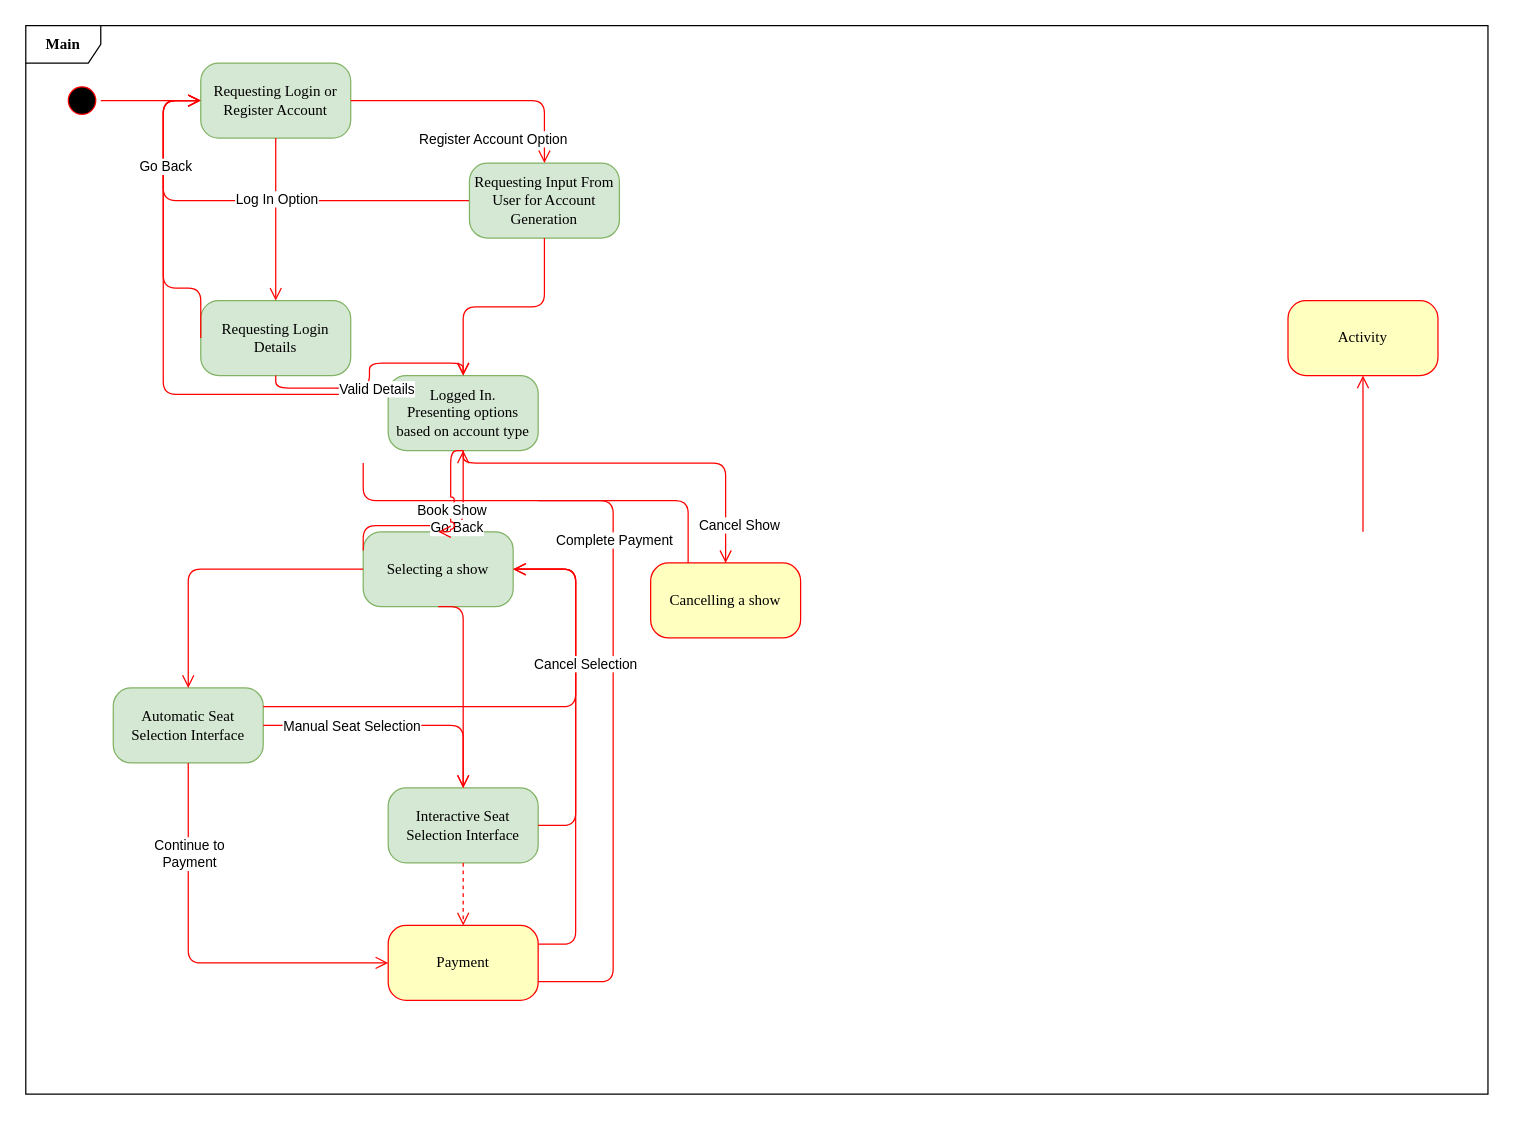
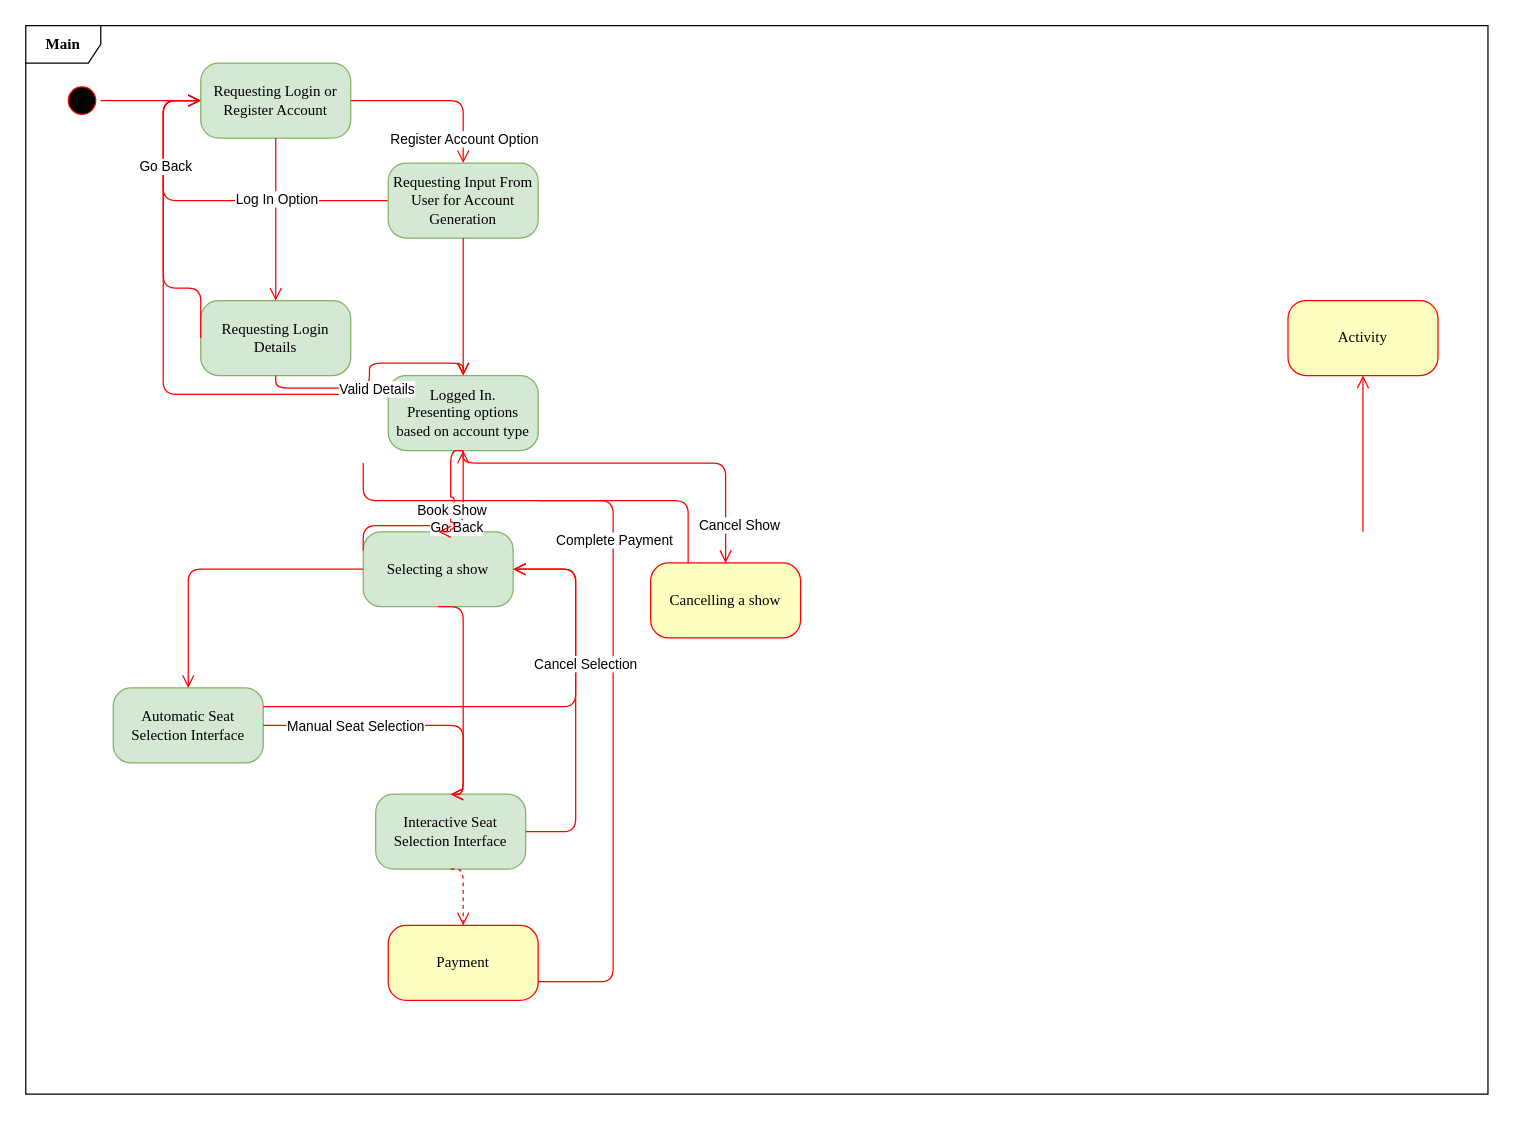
(544, 201) -> (463, 201)
(463, 826) -> (451, 832)
(576, 898) -> none
(189, 957) -> none
